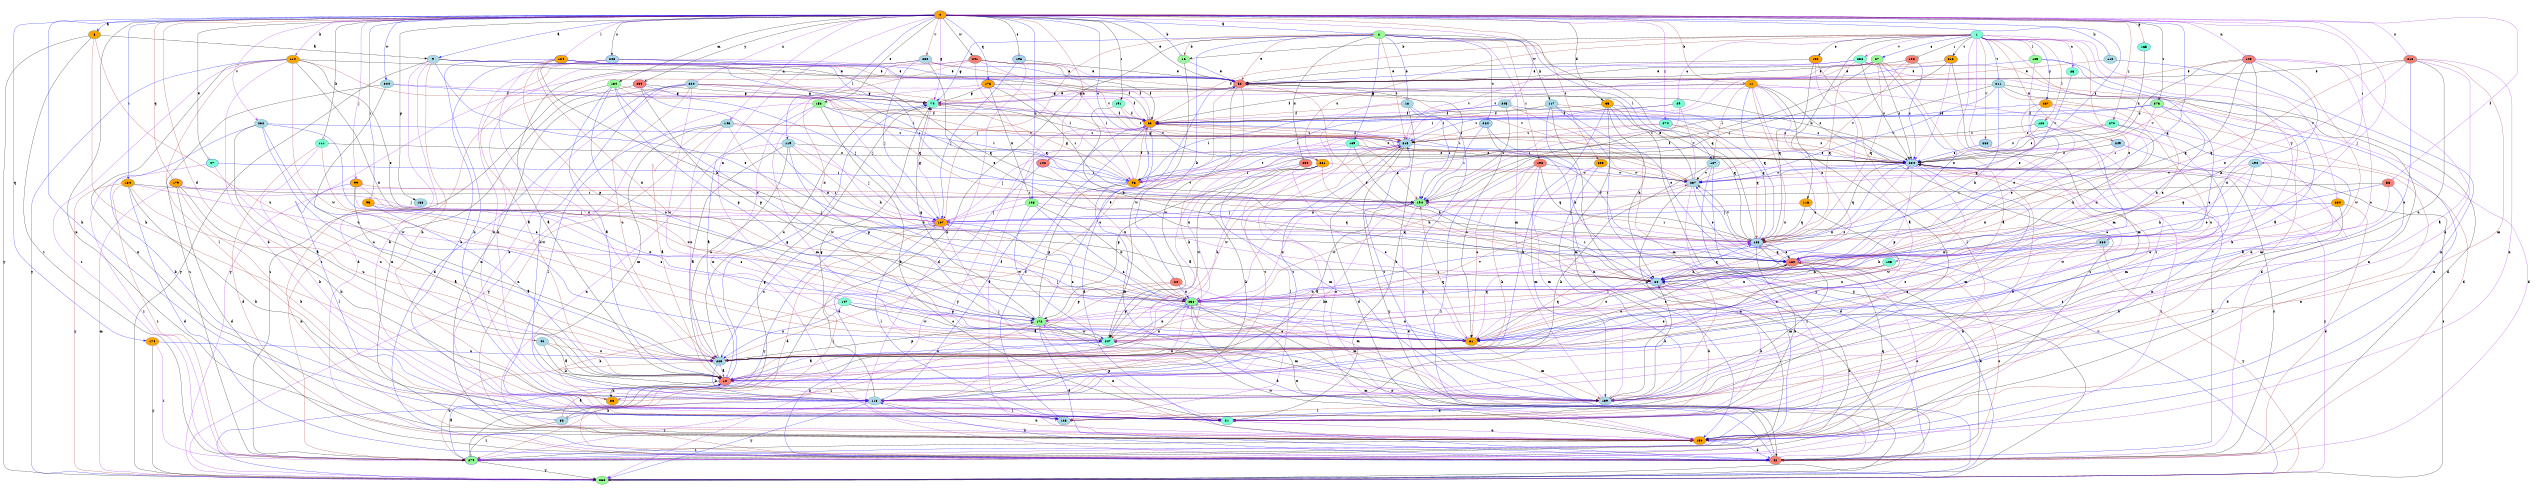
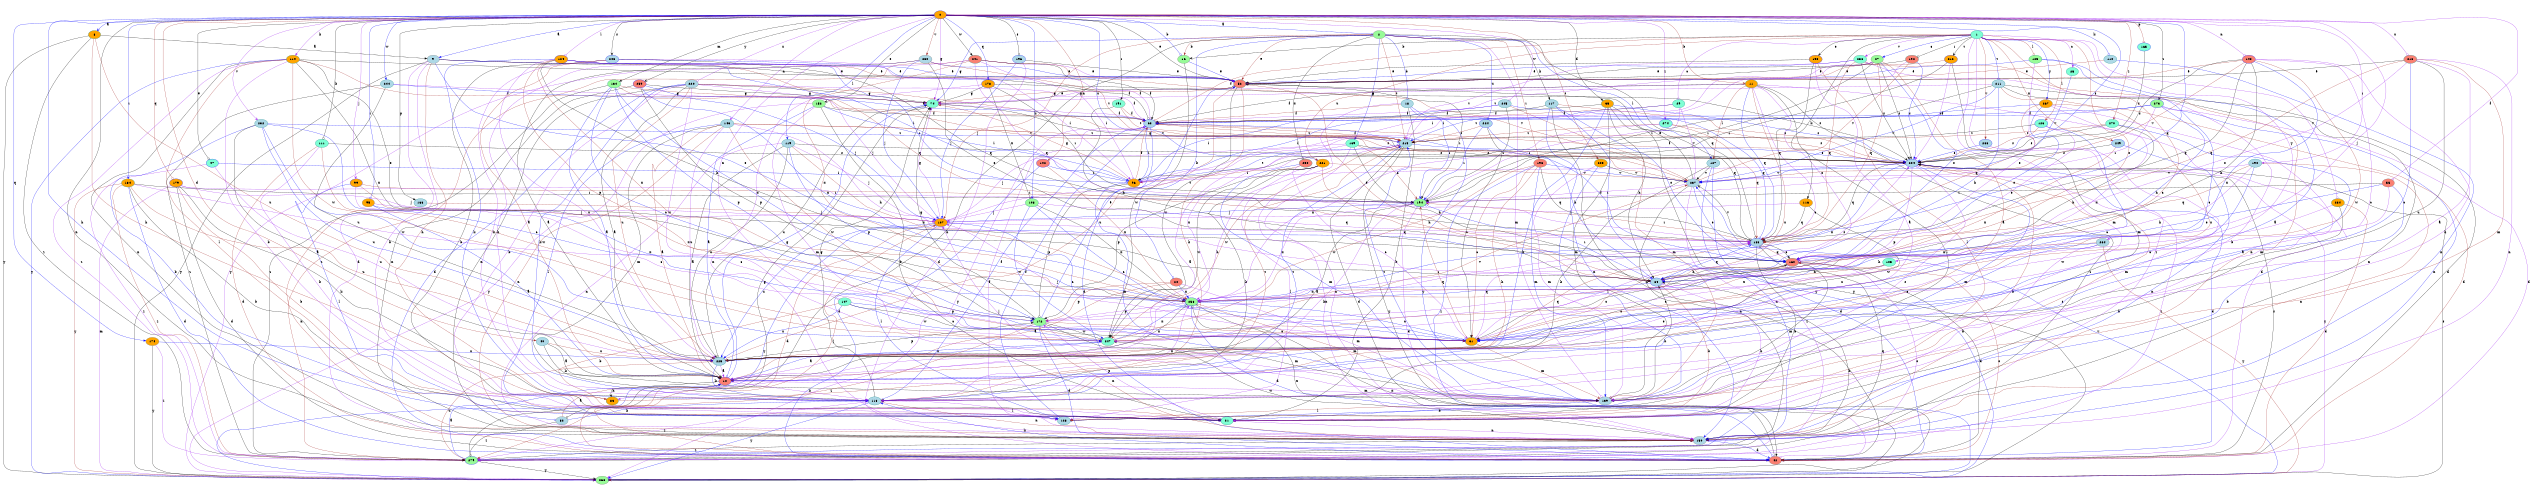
(1150, 124) -> (1150, 124)
(1640, 213) -> none
(516, 317) -> (612, 230)
(432, 345) -> (432, 345)
(748, 402) -> (716, 404)
(1700, 441) -> (1700, 441)
